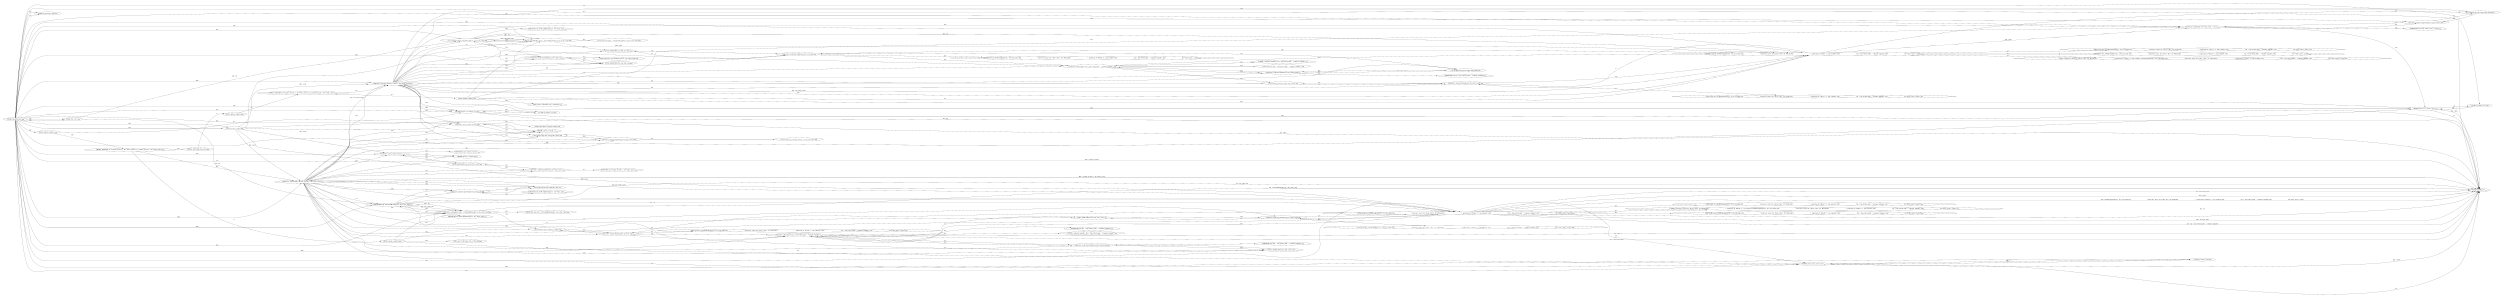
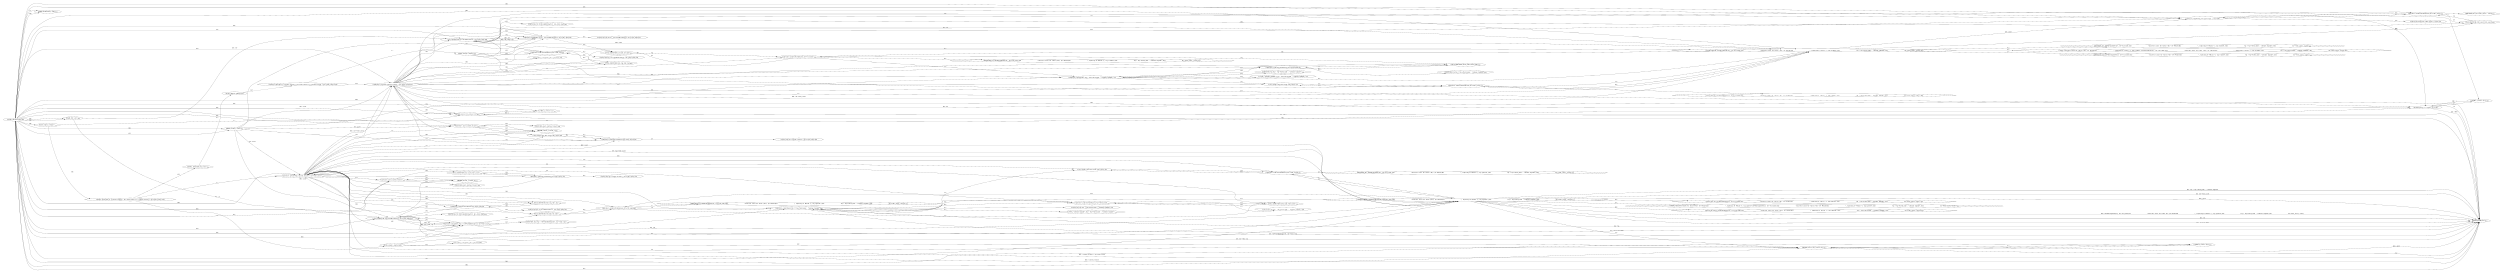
none -> (2480, 14)
